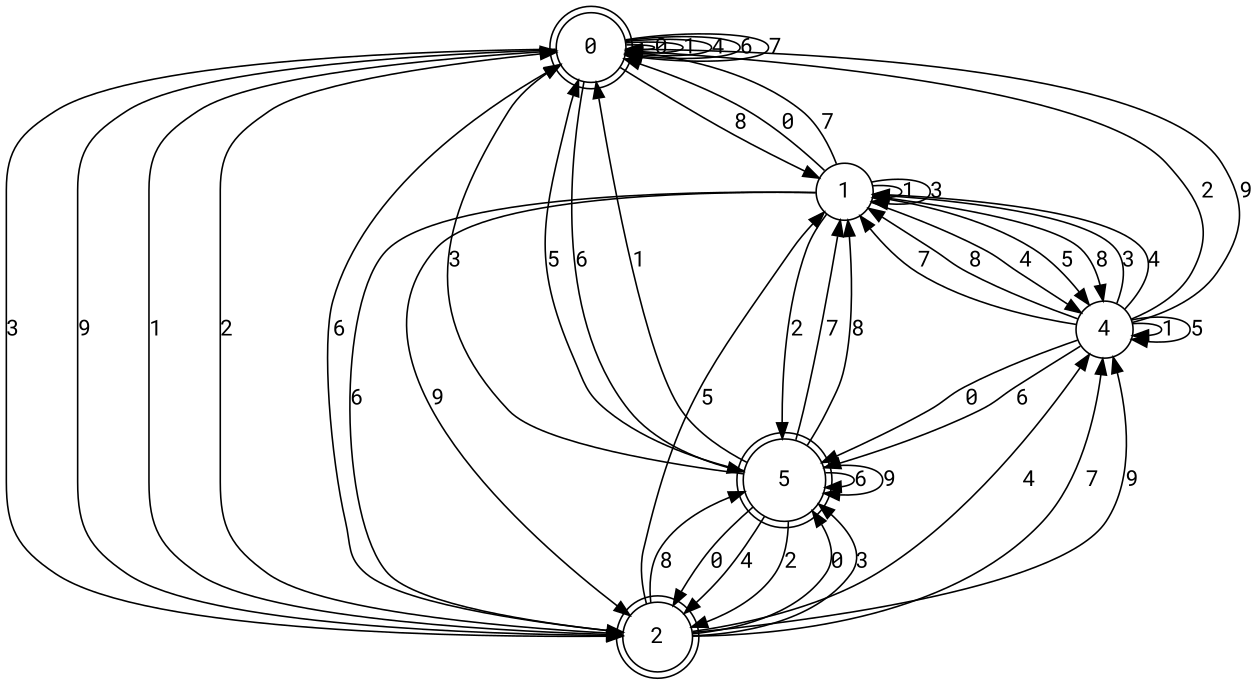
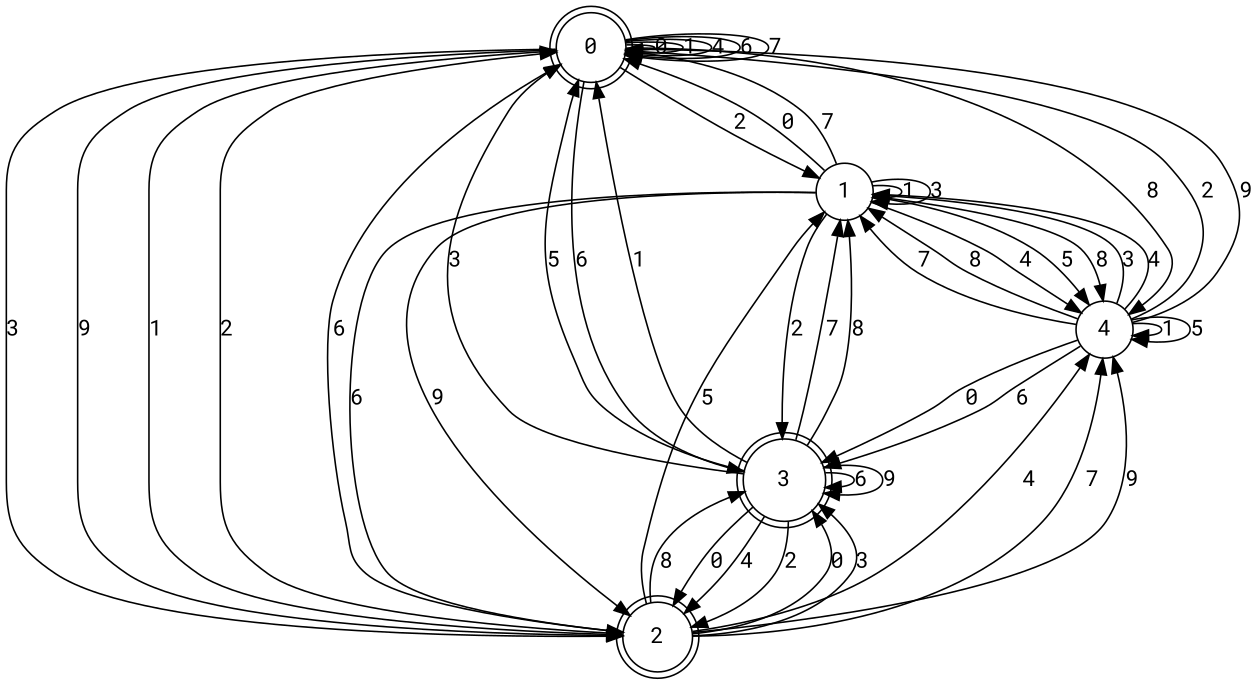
none -> (955, 98)
(741, 123) -> (741, 123)
(784, 480) -> (784, 480)
